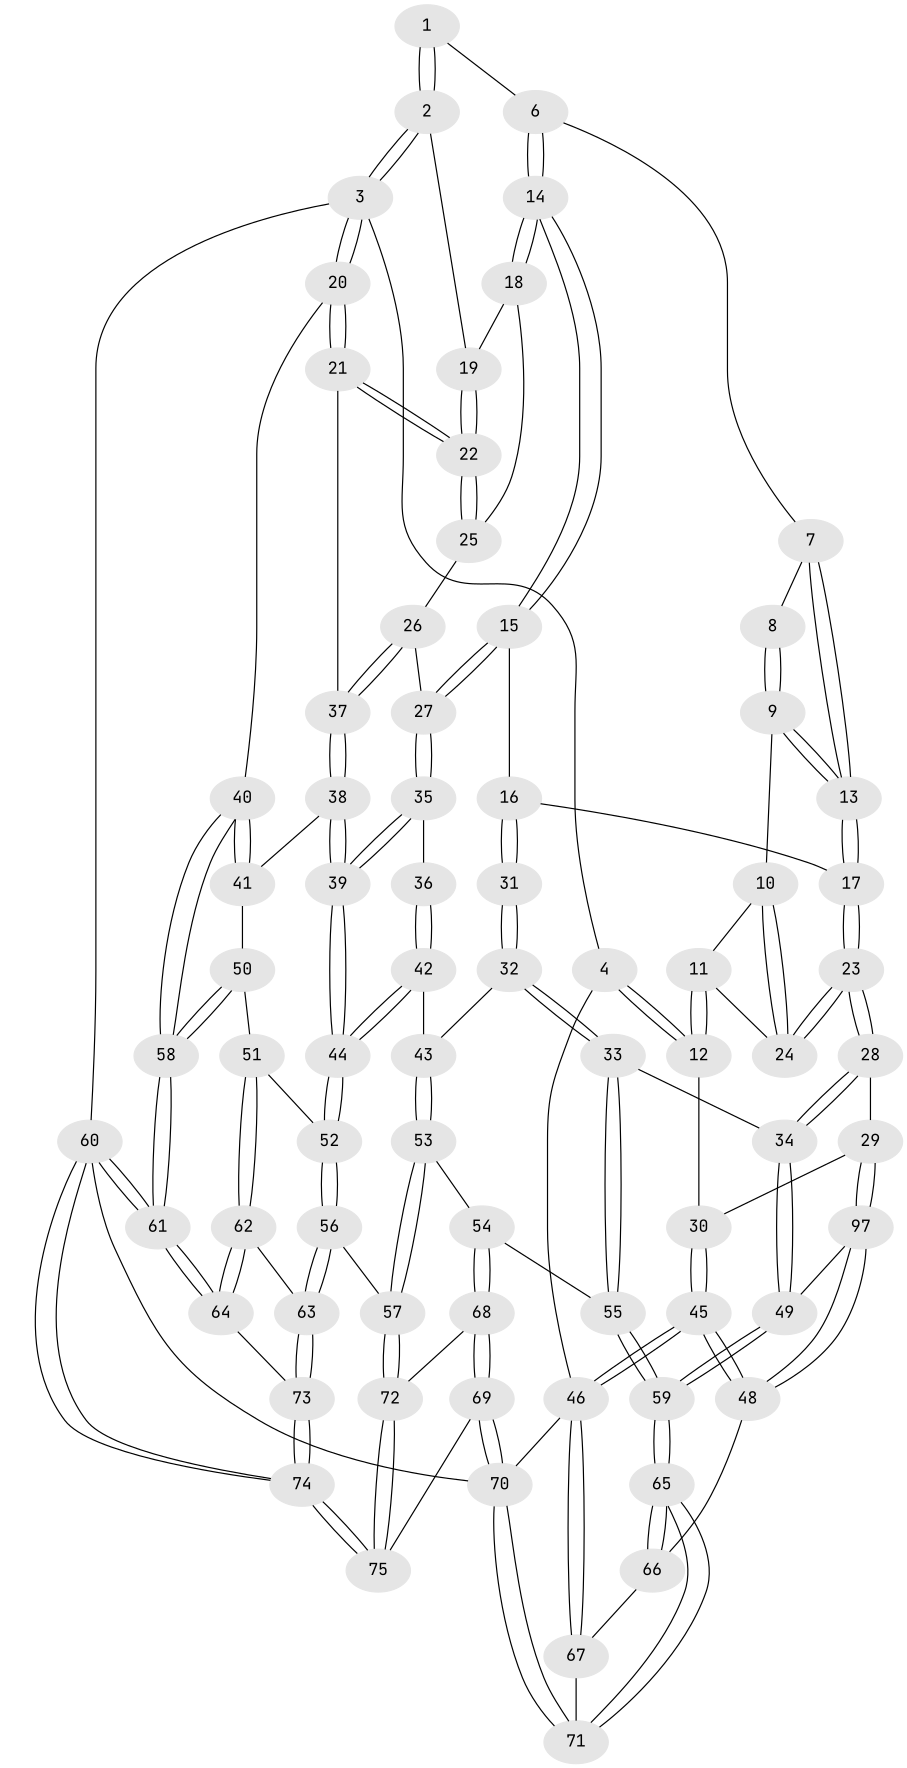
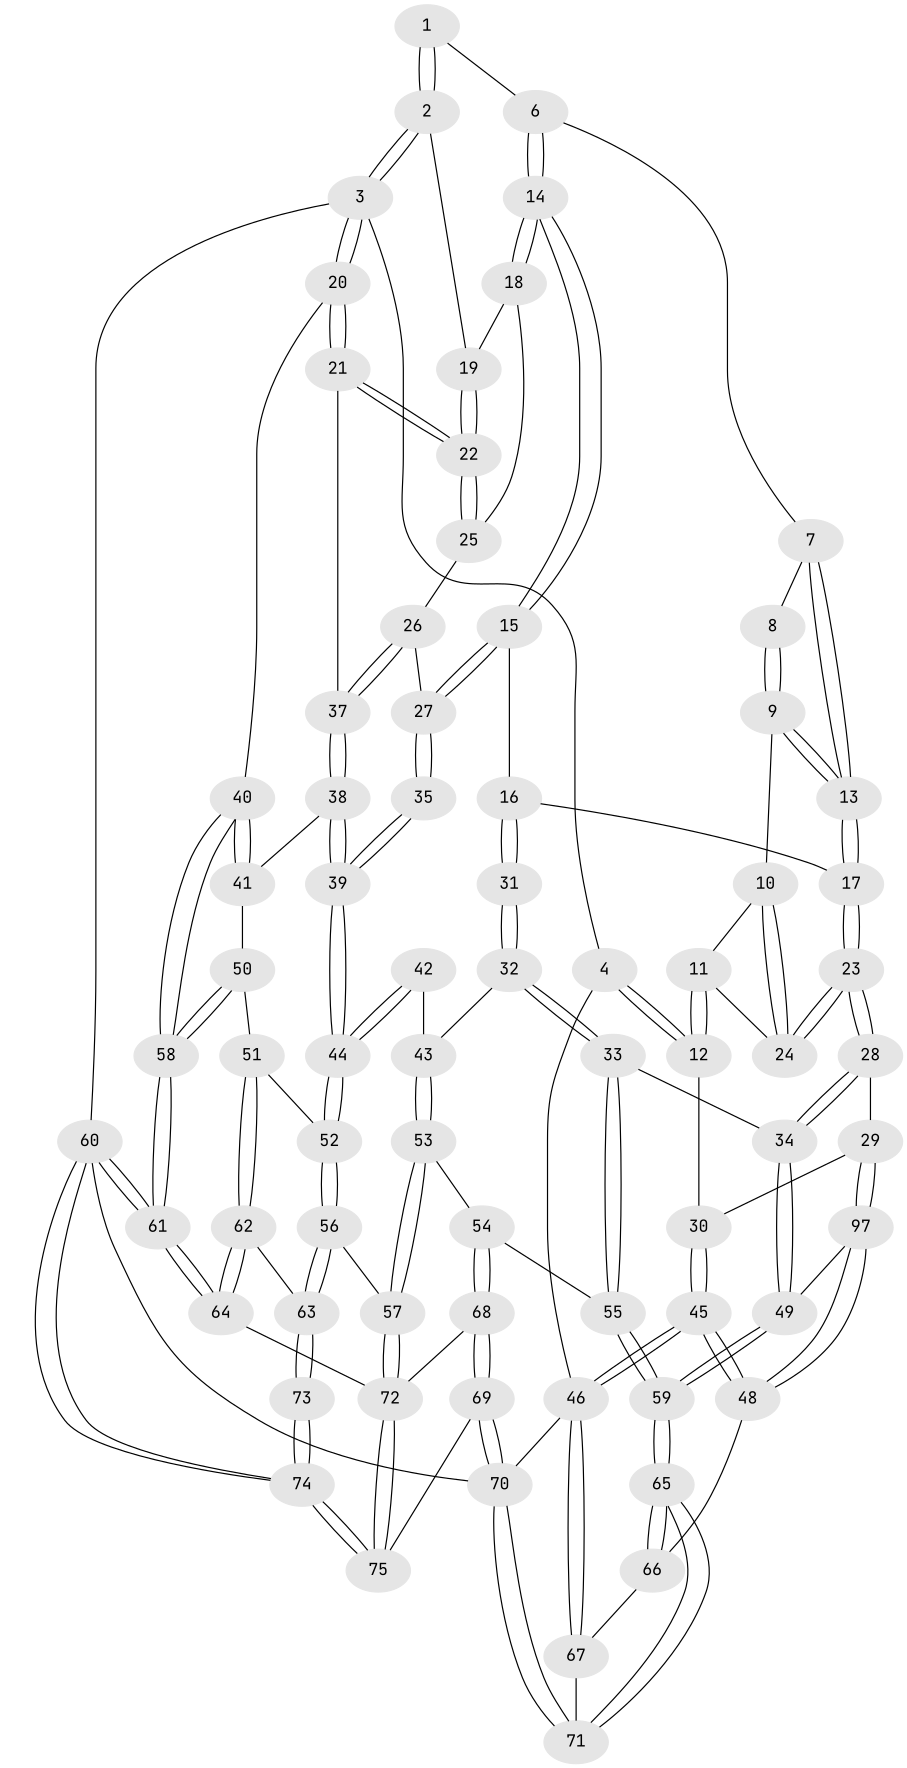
(424, 884) -> none
(262, 1356) -> (320, 1363)
